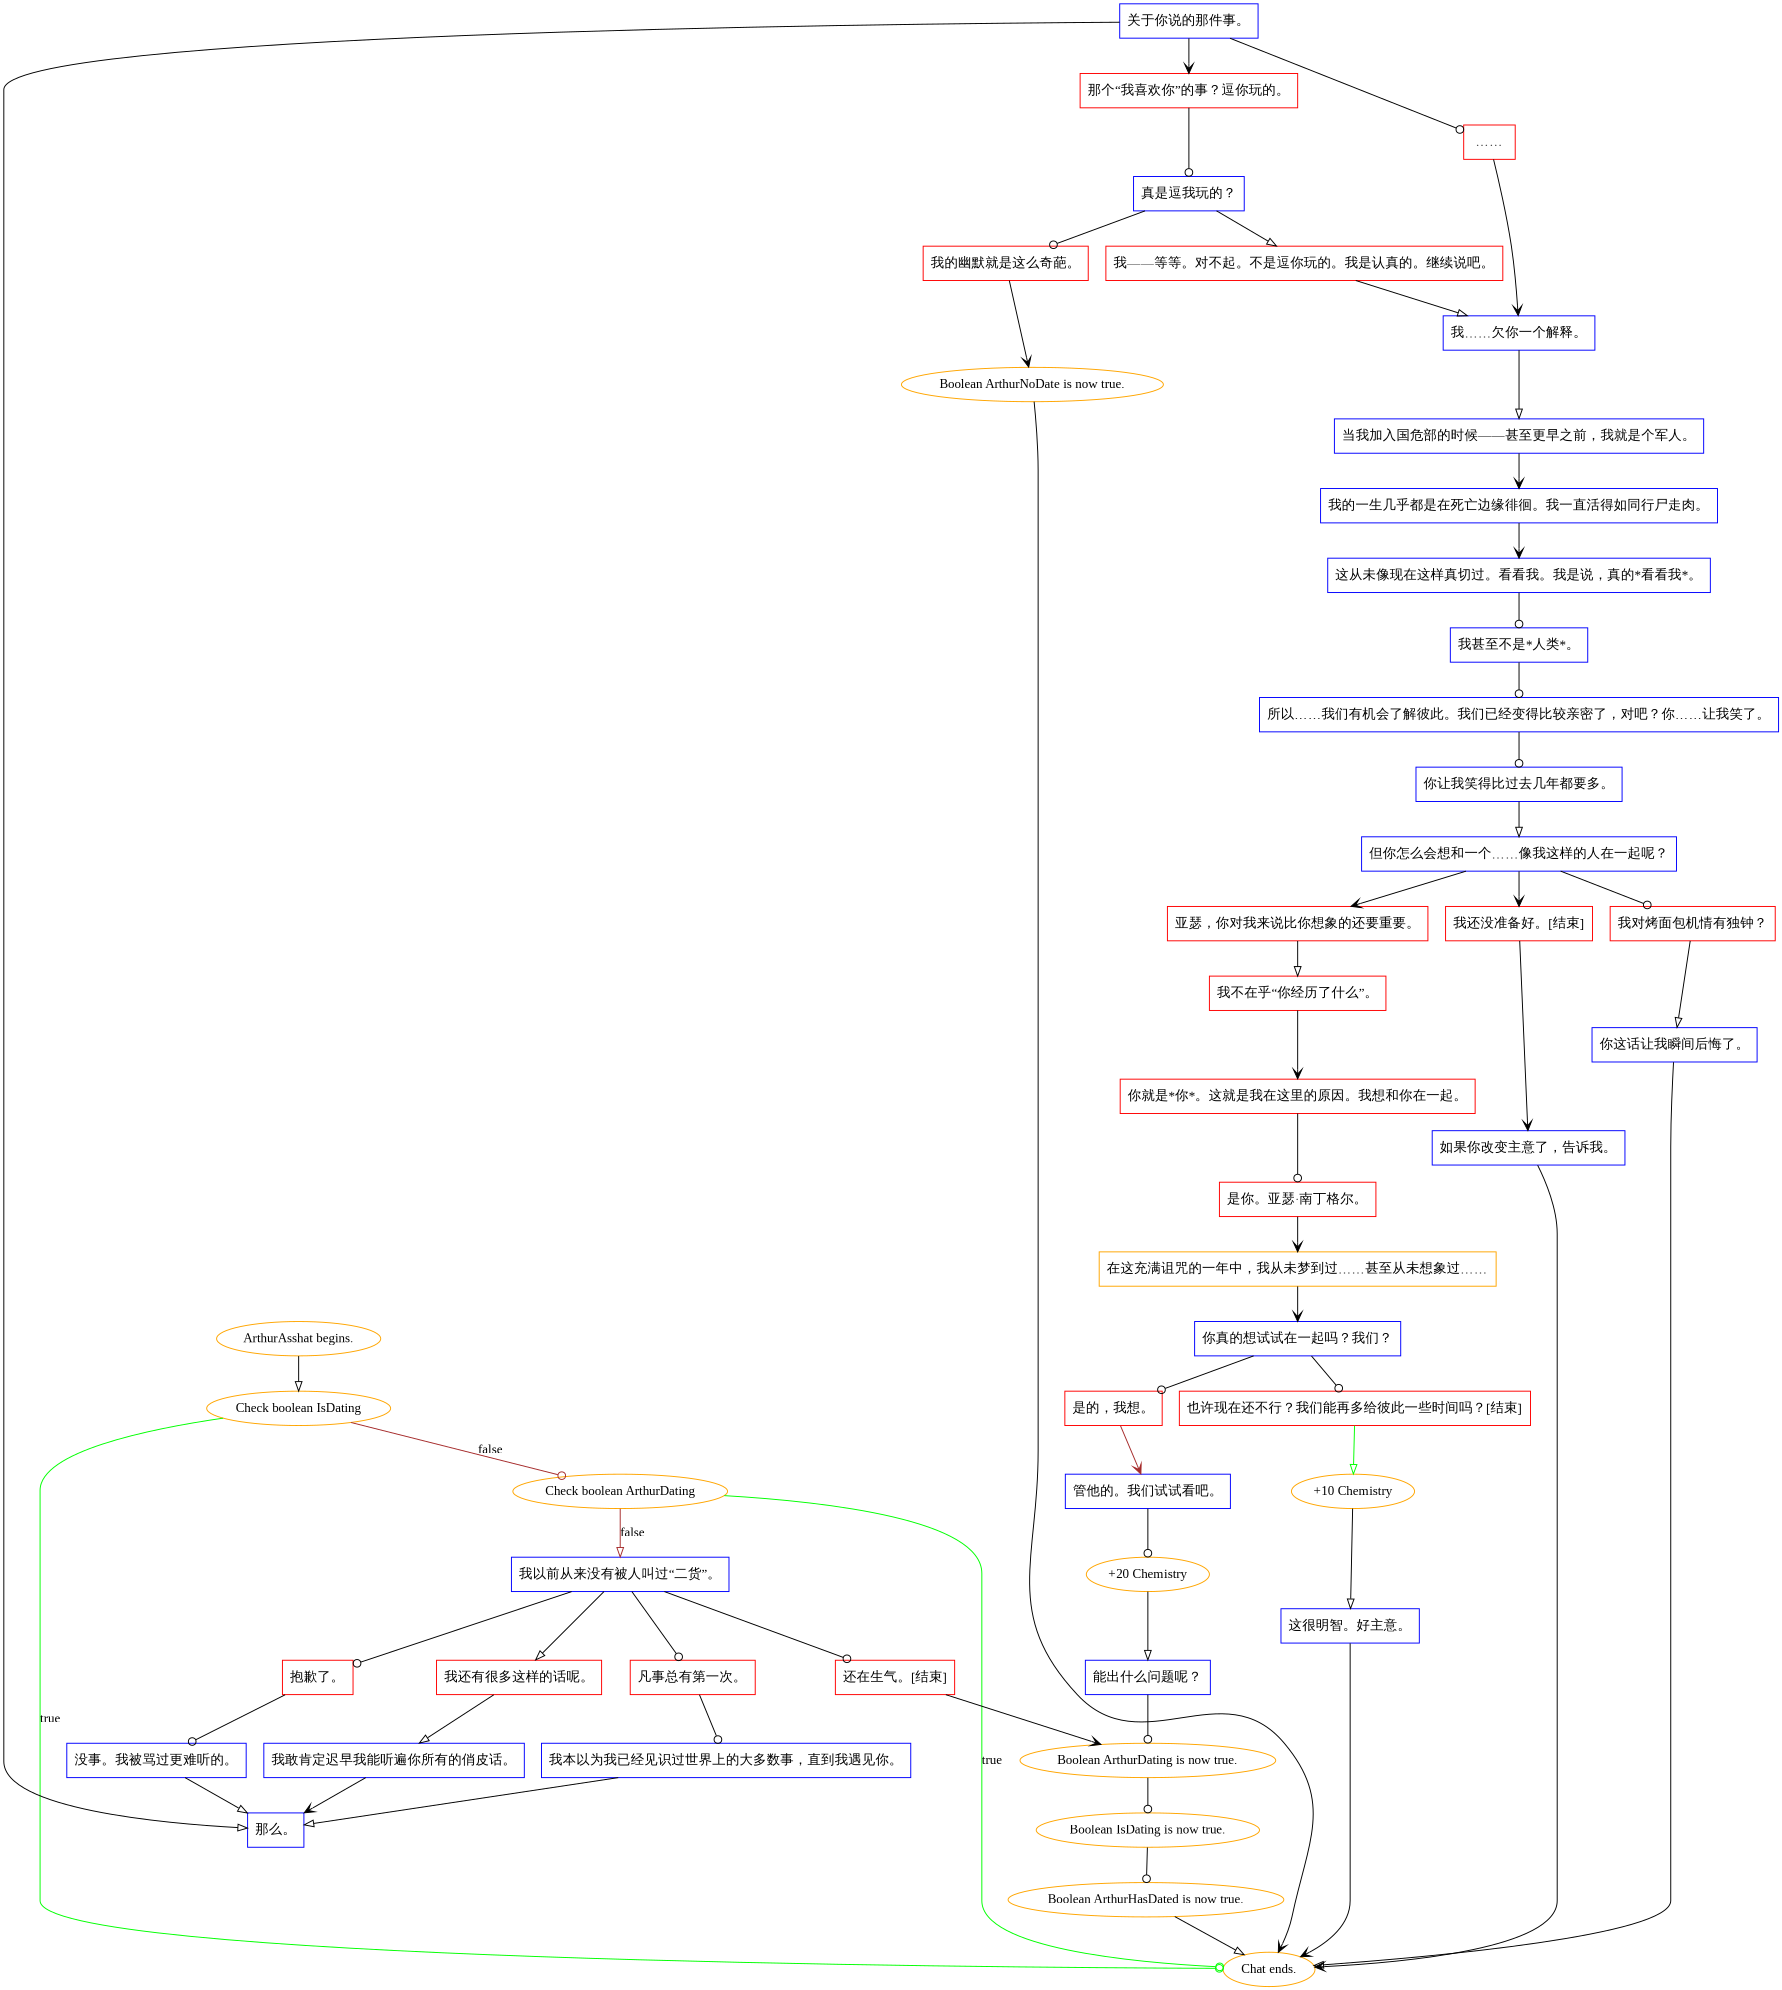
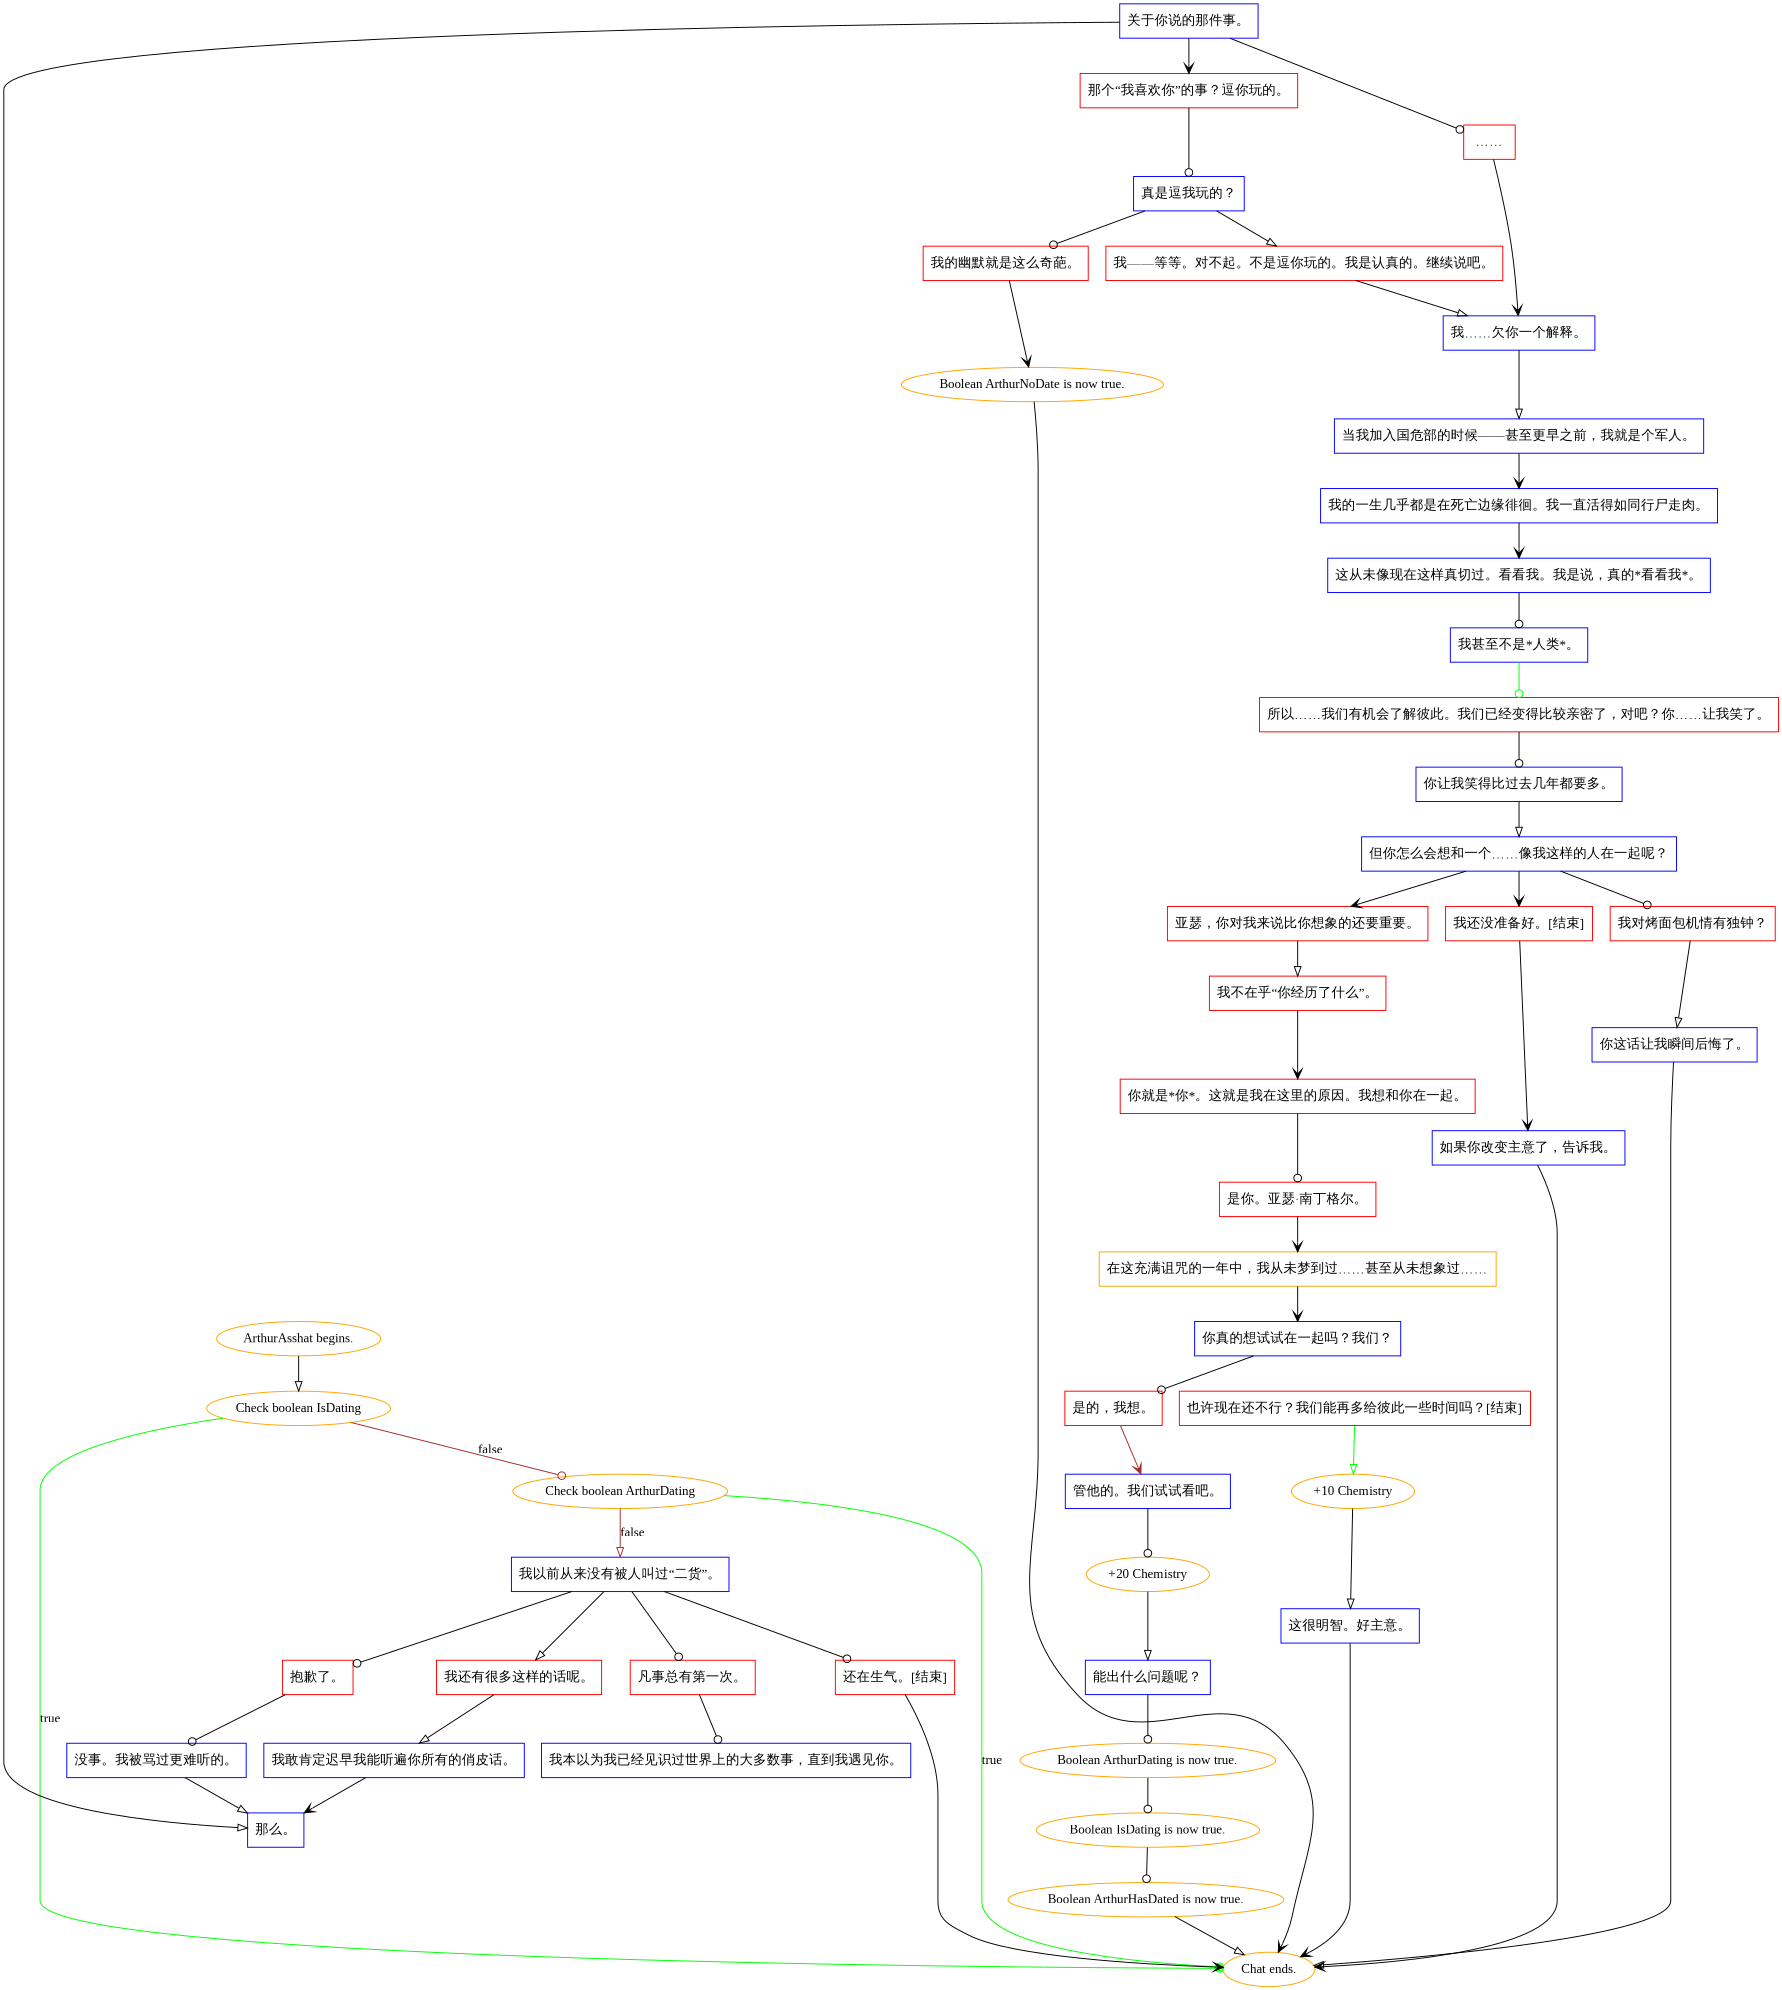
(1519, 676) -> (1519, 676)
(1519, 715) -> (1519, 715)
(1324, 1371) -> none
(1019, 1718) -> (962, 1932)
(466, 1801) -> none
